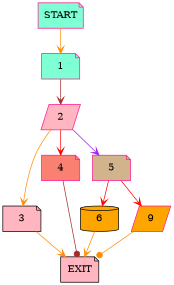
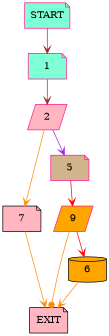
(61, 37) -> (47, 37)
(61, 168) -> none
(106, 190) -> (79, 241)
(22, 219) -> (22, 219)
